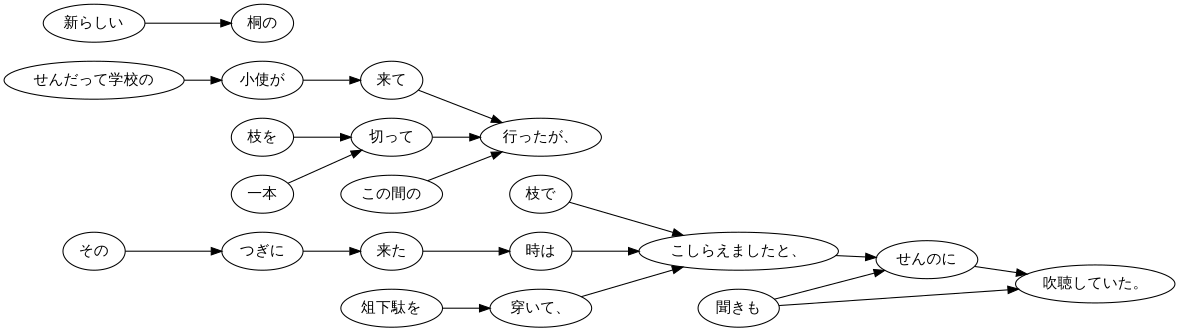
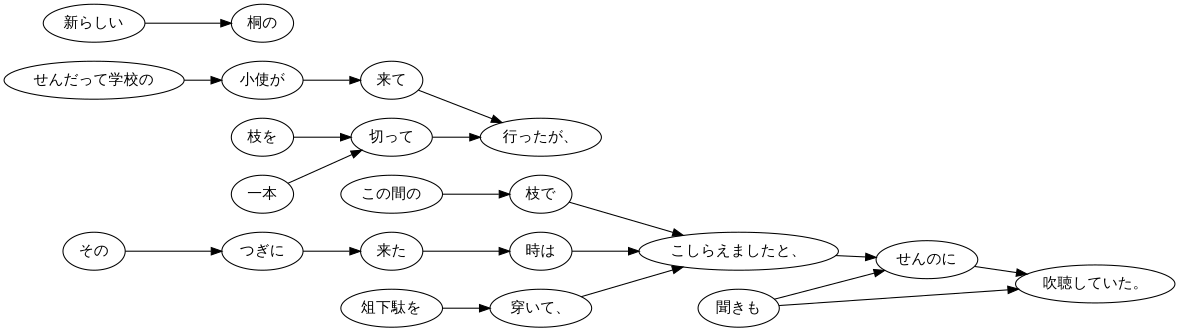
(460, 168) -> (471, 194)
